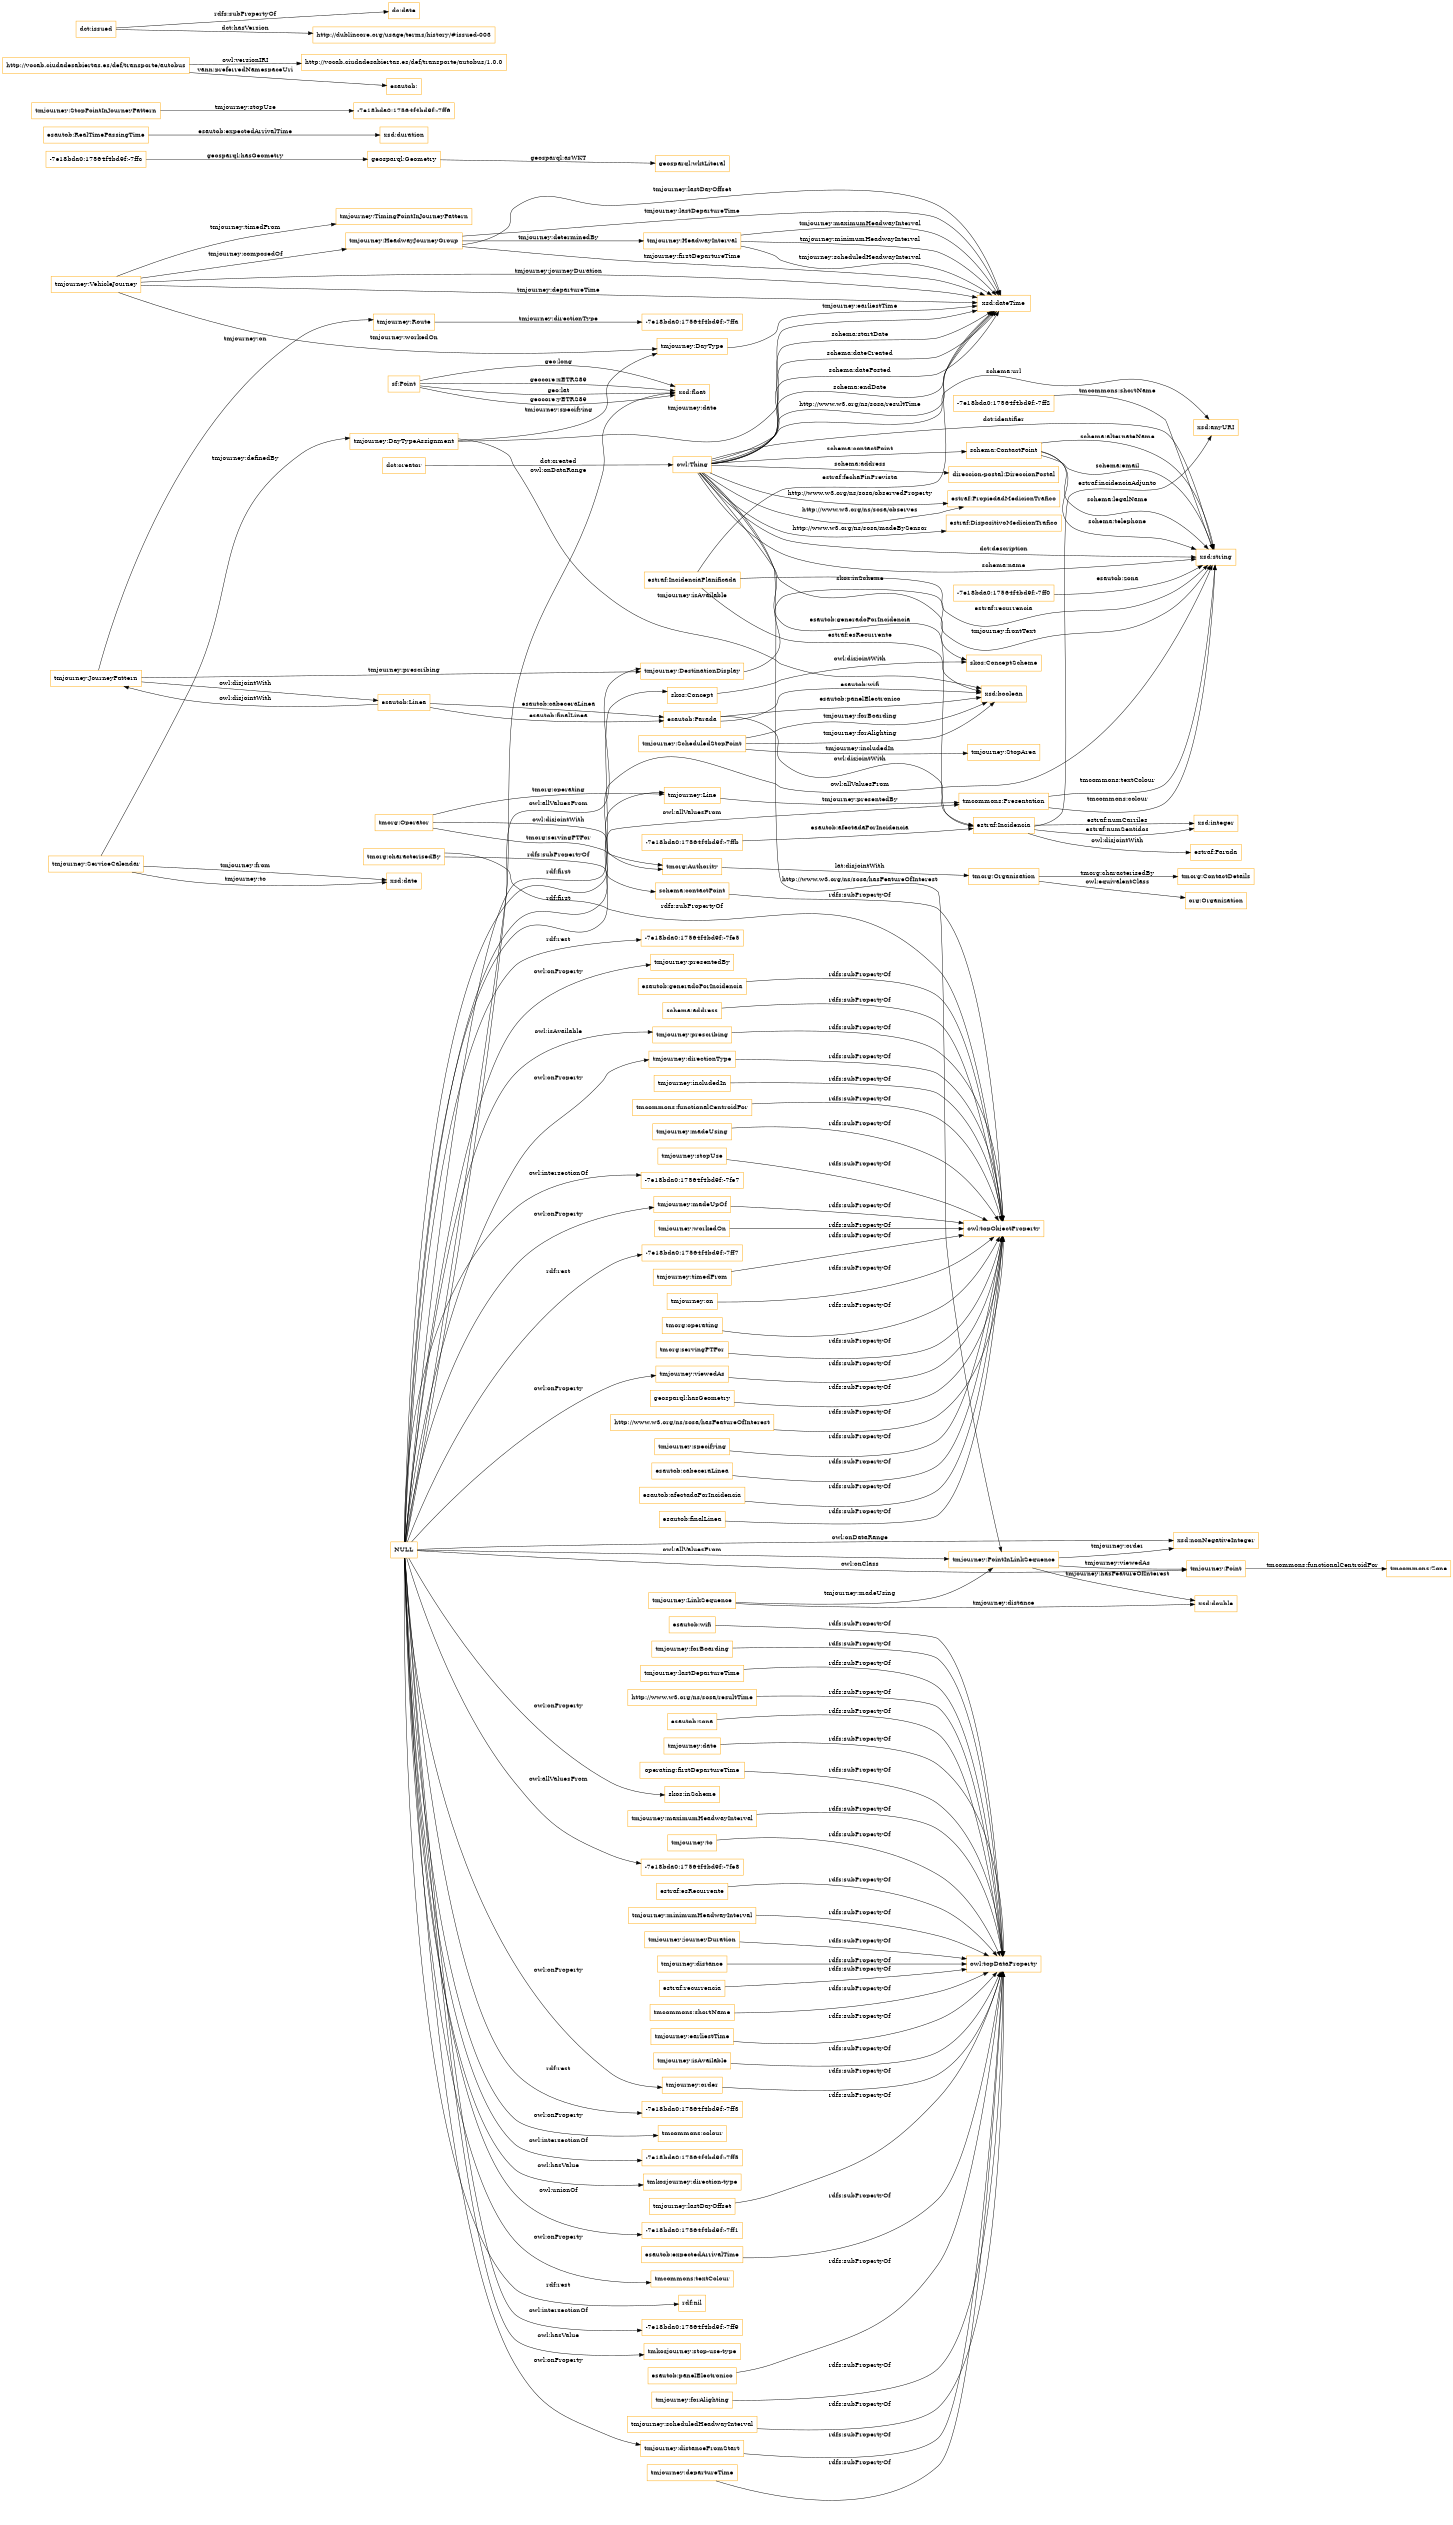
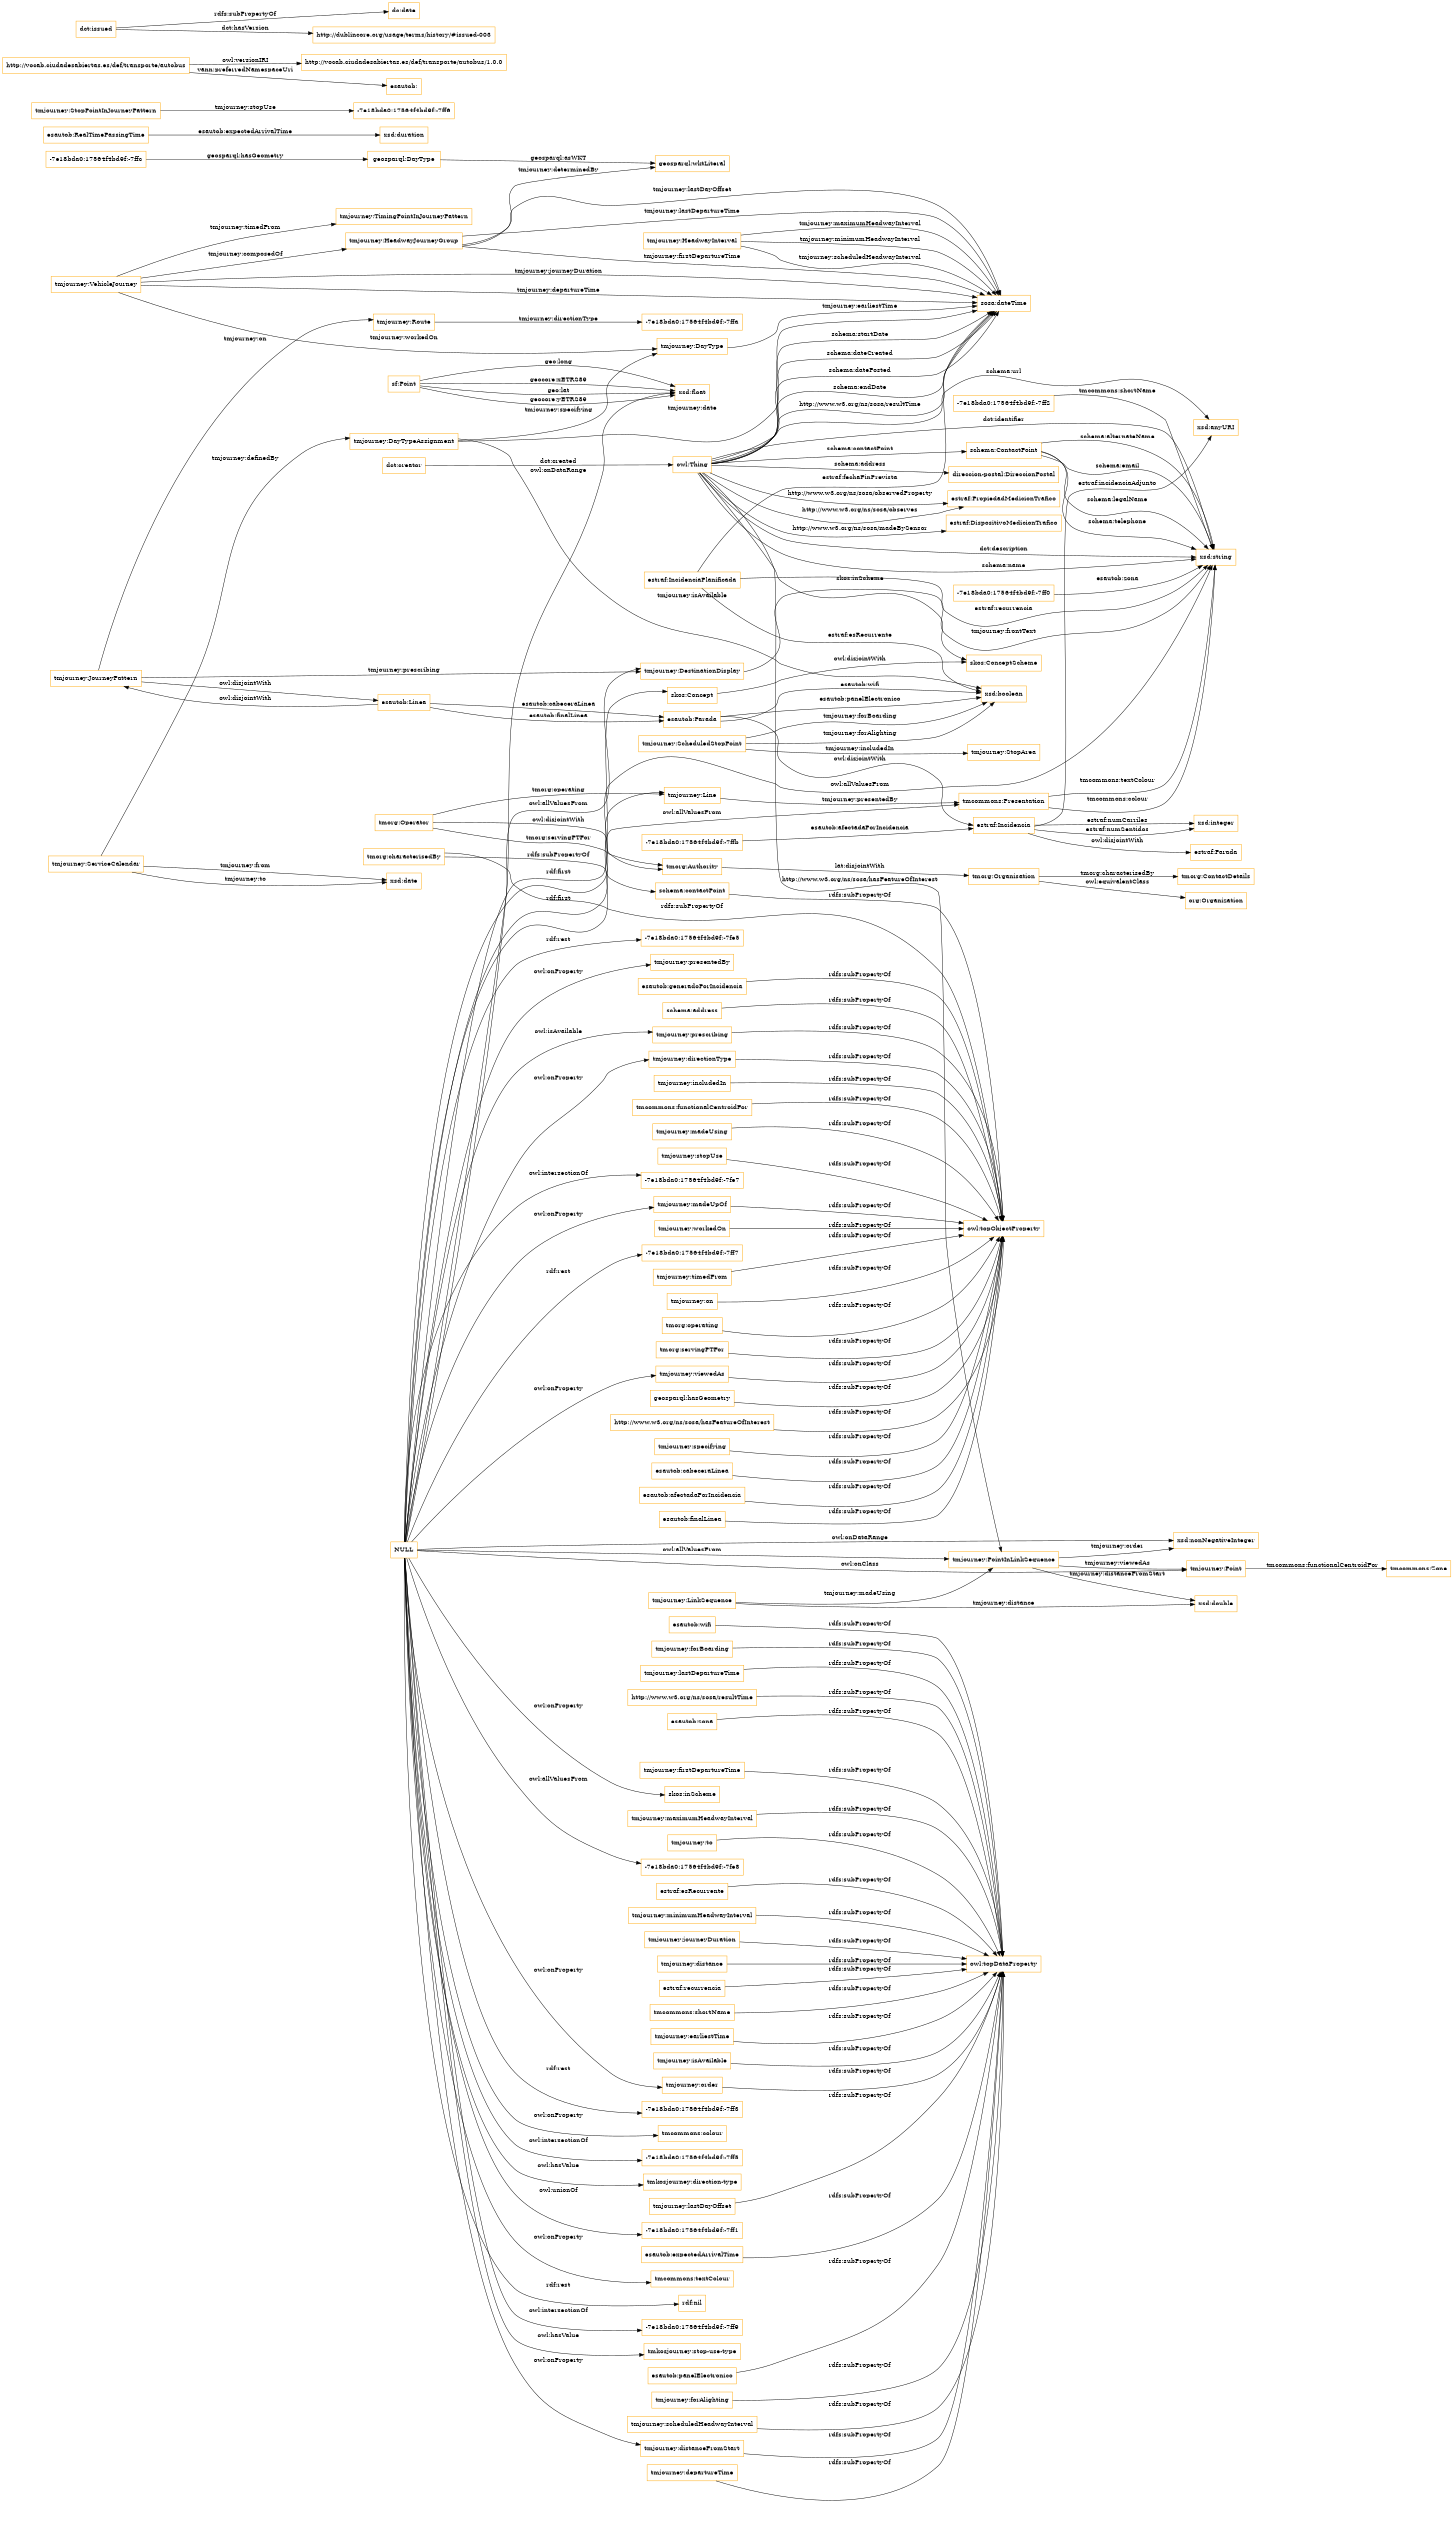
(404, 159) -> (404, 159)
(551, 241) -> (536, 181)
(1004, 303) -> (1004, 303)
(875, 625) -> none
(1117, 1574) -> (1117, 1574)
(692, 1746) -> none
(692, 1770) -> (692, 1770)
